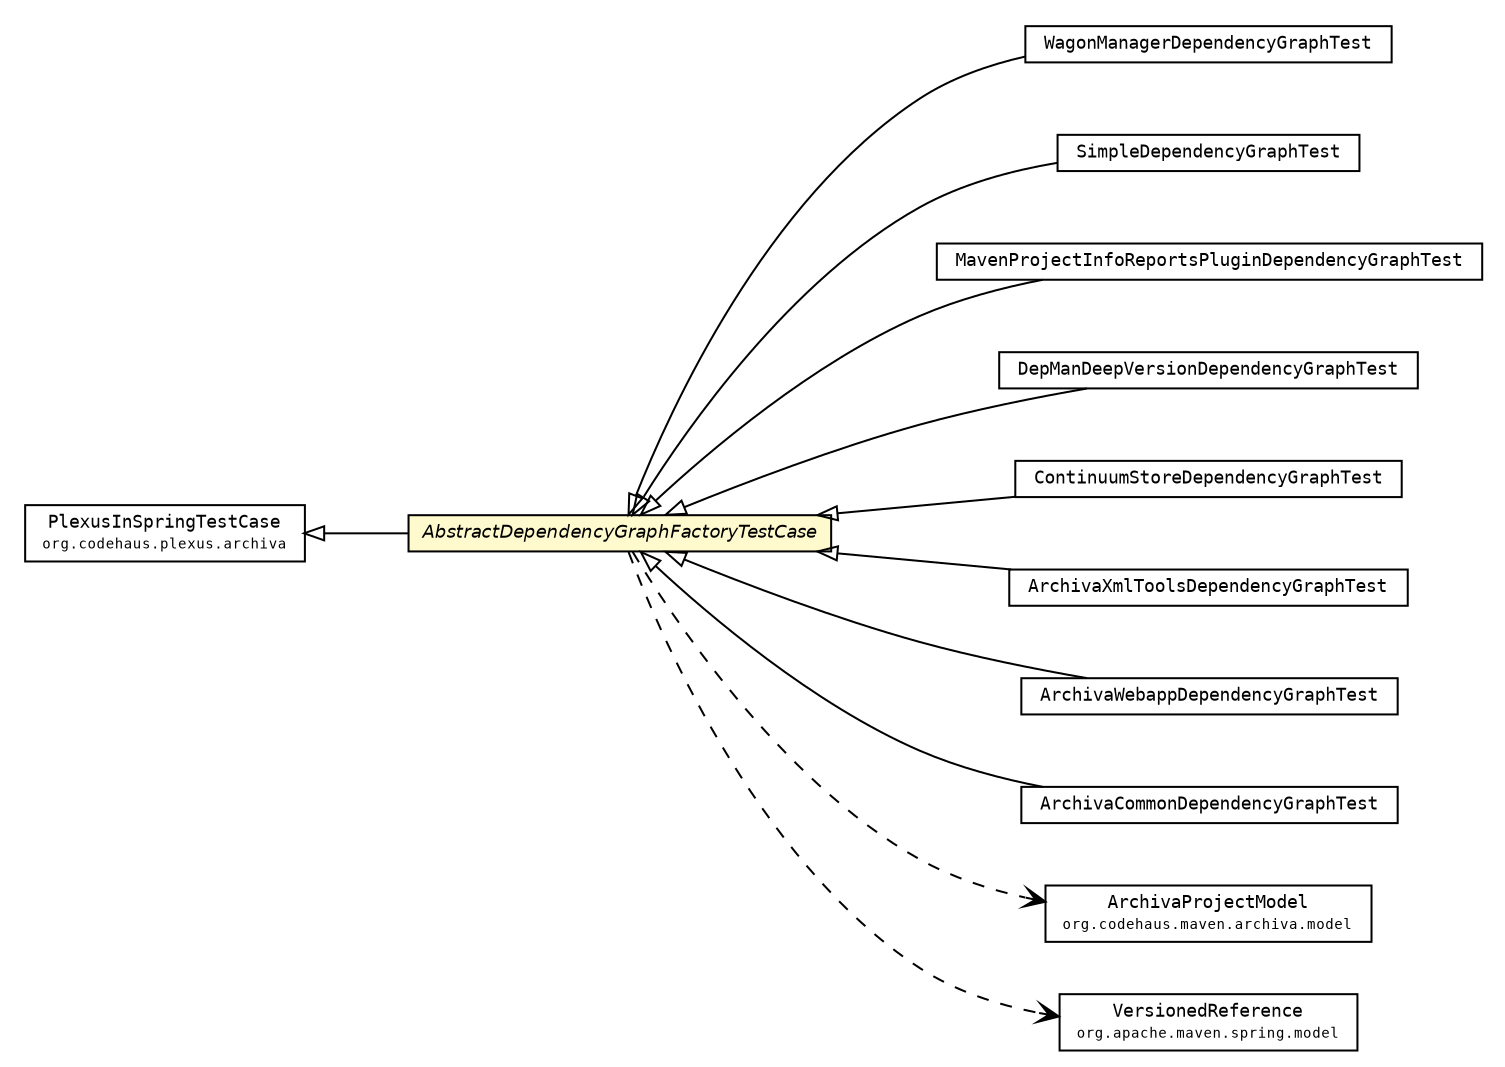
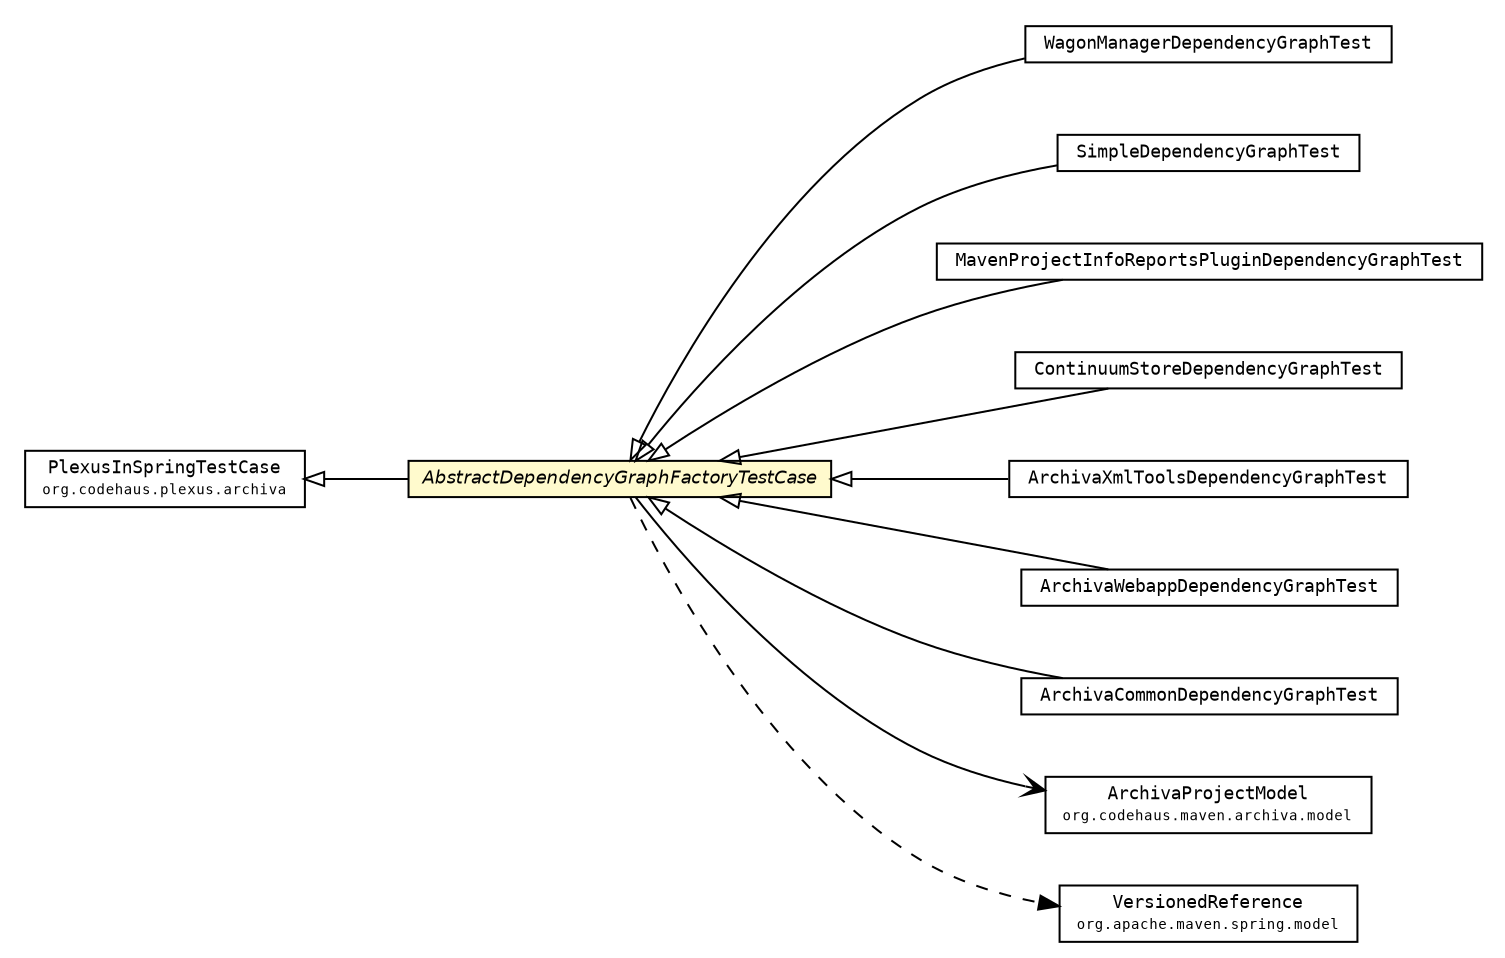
(1209, 370) -> none
(797, 763) -> (807, 675)
(782, 833) -> (792, 747)
